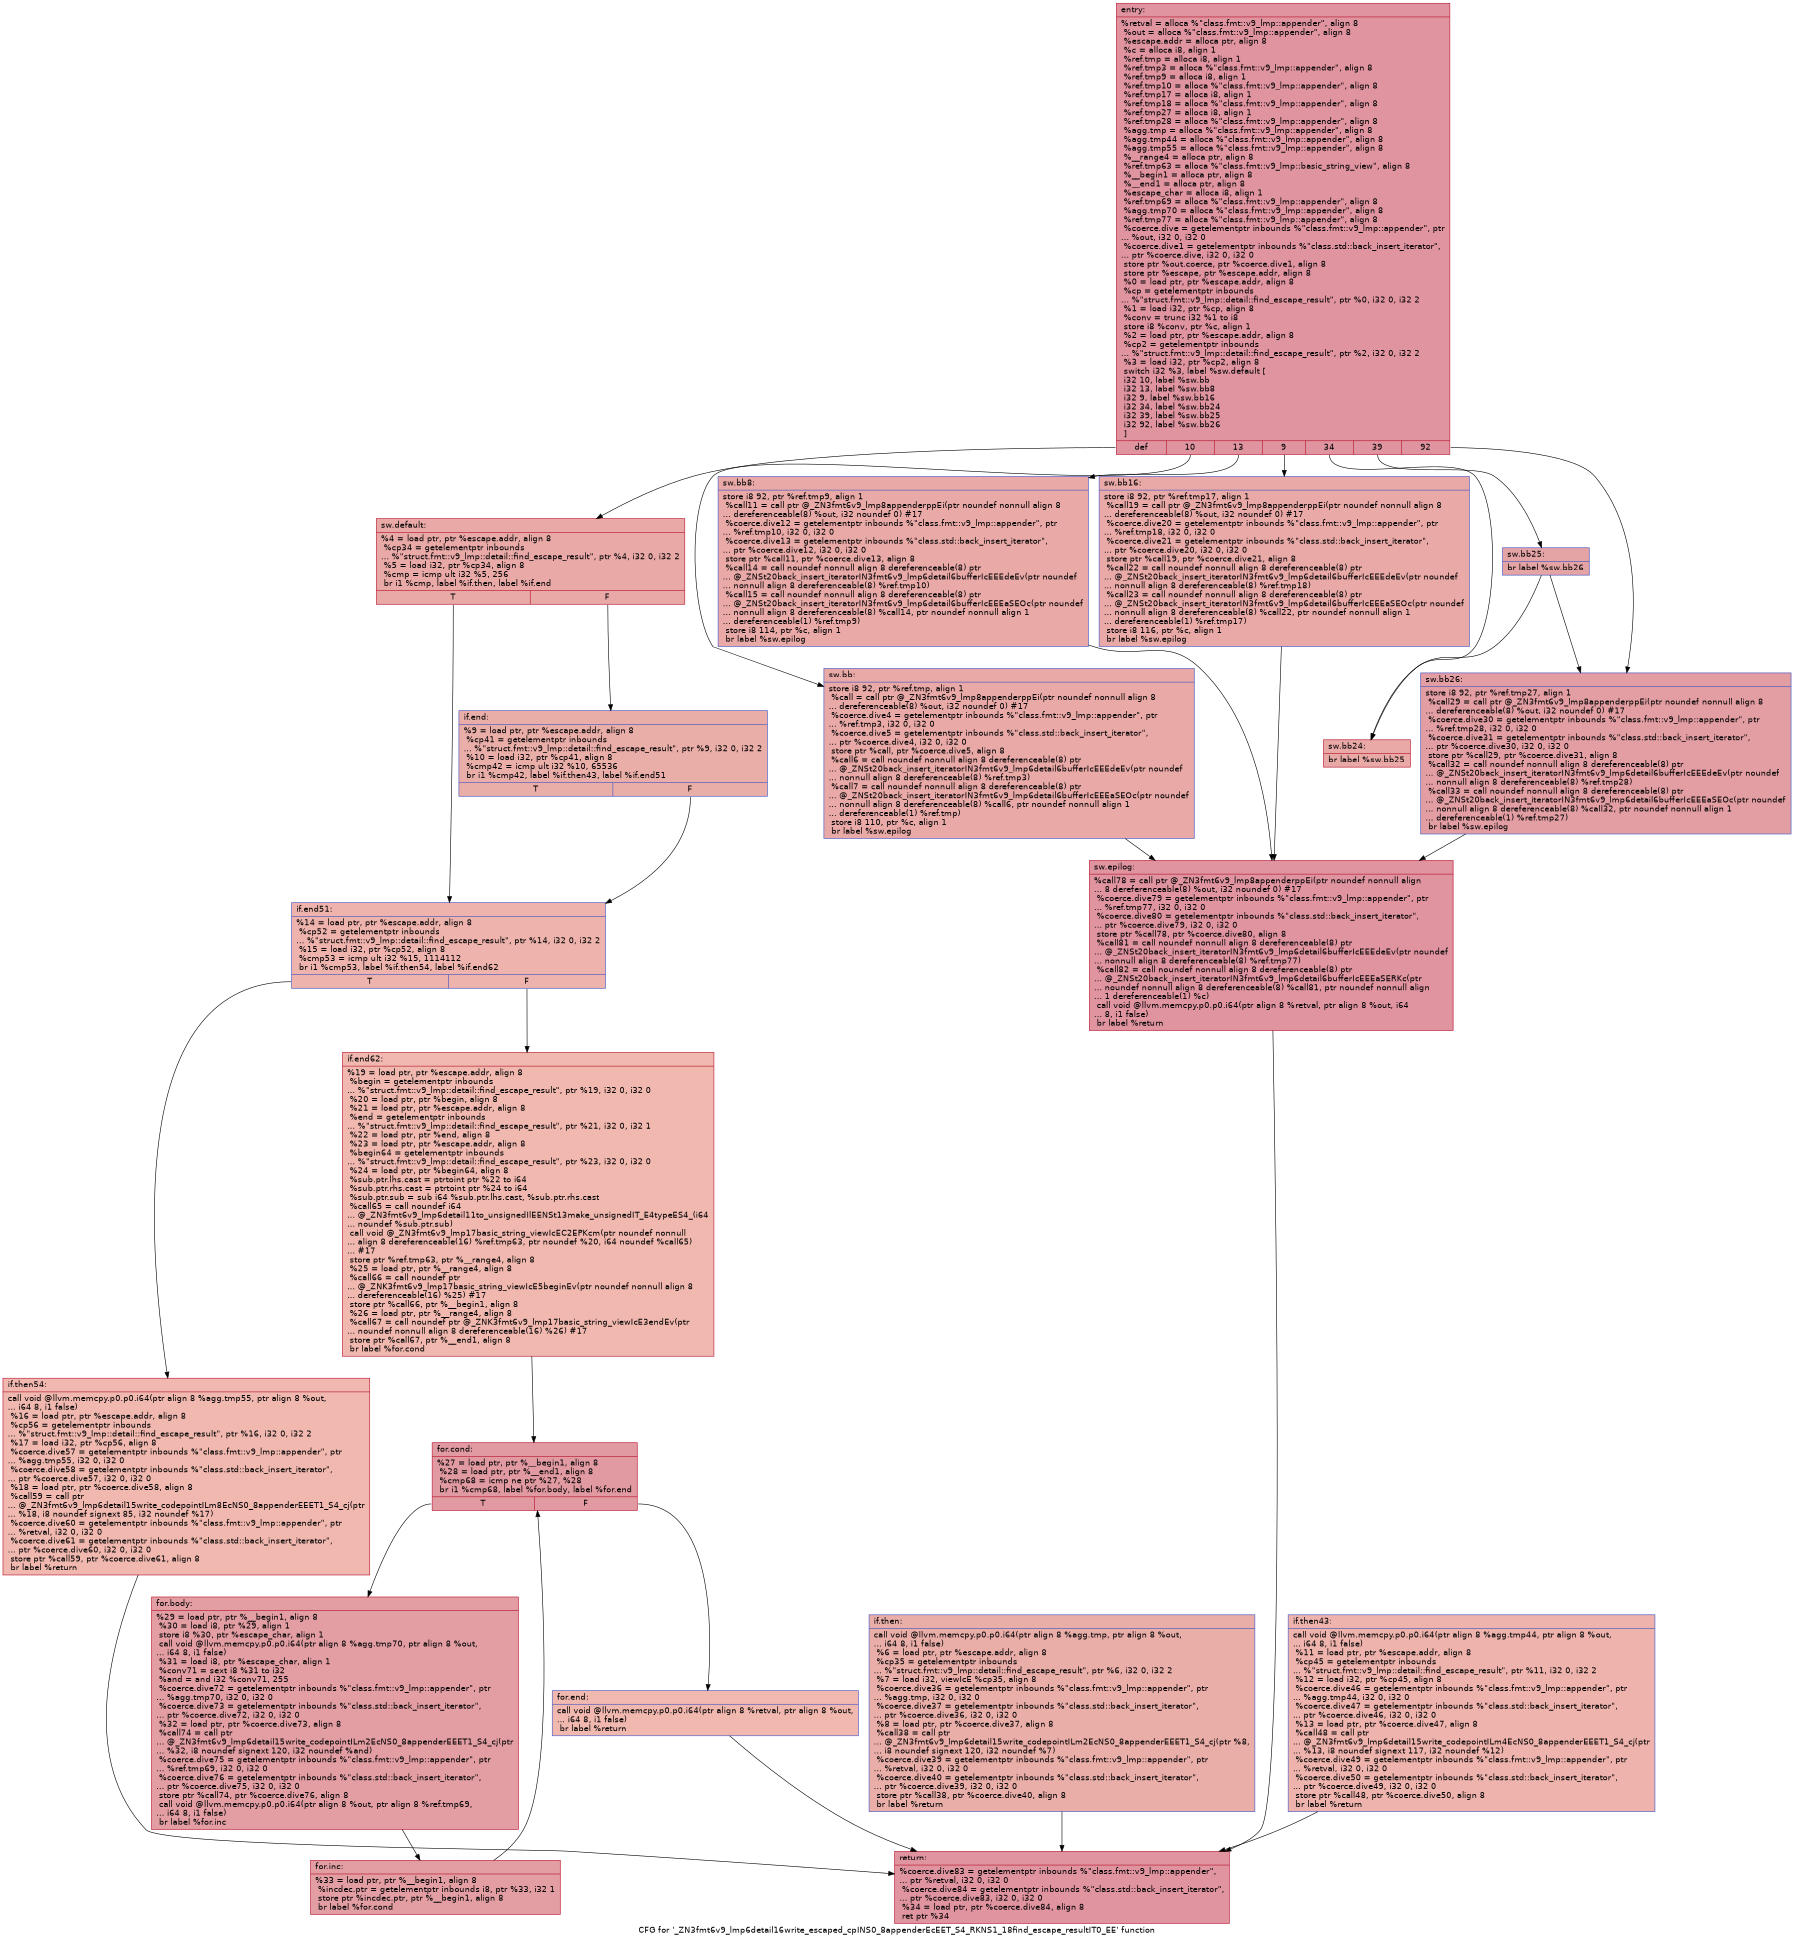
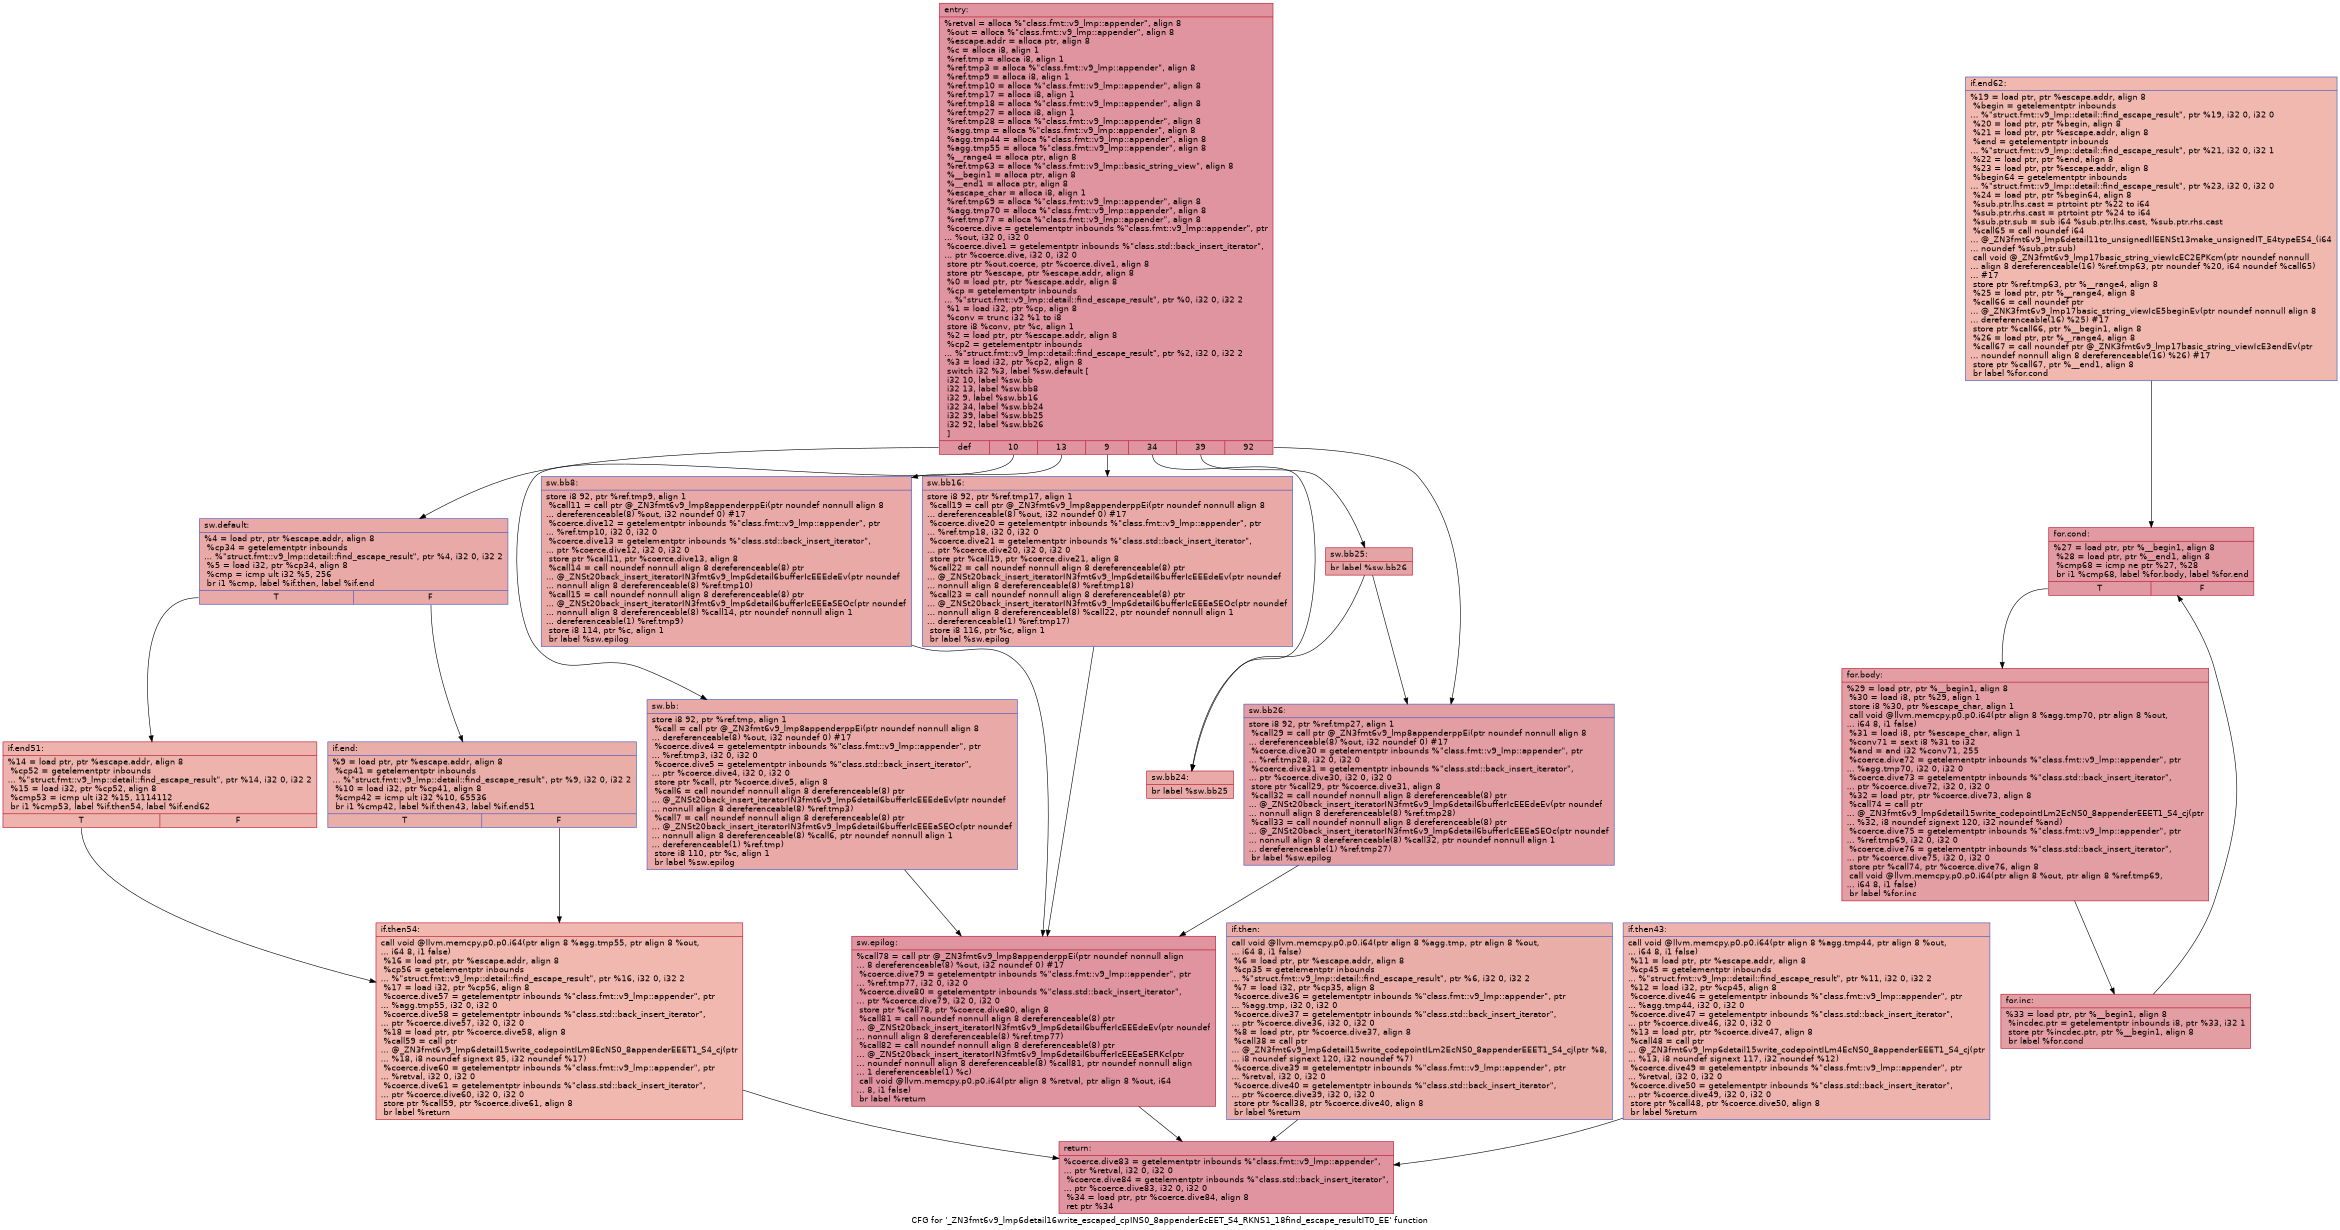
(531, 561) -> (354, 561)
(1546, 561) -> (1369, 561)
(666, 860) -> (559, 872)
(449, 945) -> (160, 785)
(527, 1018) -> none
(528, 1204) -> (2151, 229)
(955, 1680) -> (1303, 988)
(705, 1713) -> none
